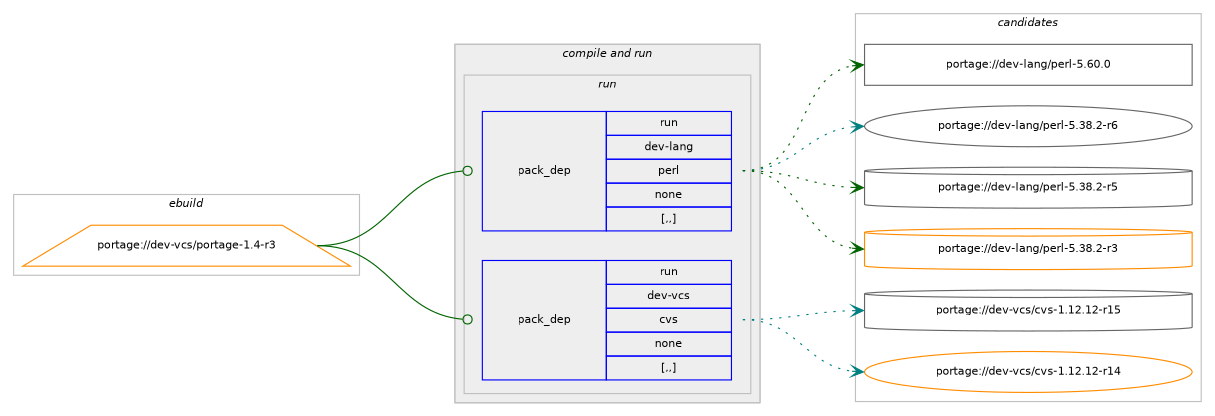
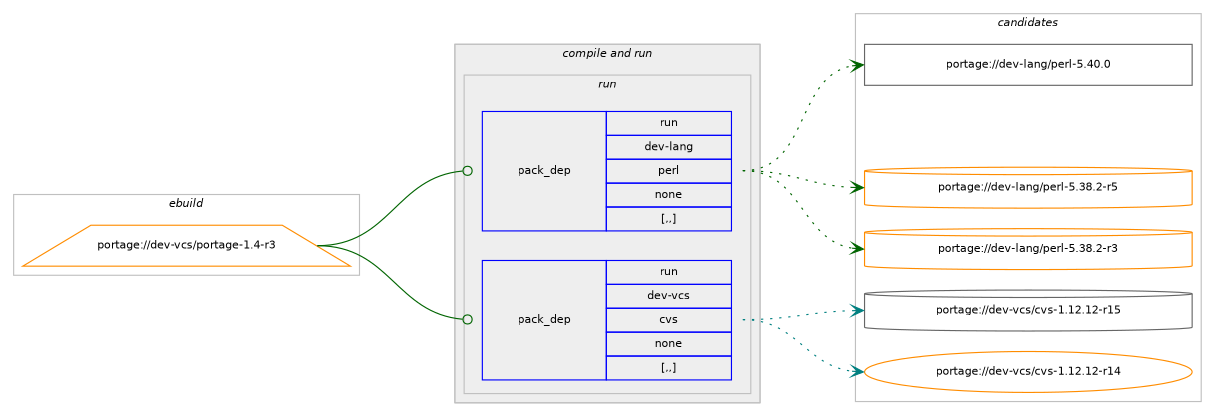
(1028, 65) -> (1028, 65)
(1028, 126) -> none
(1028, 188) -> (1028, 188)
